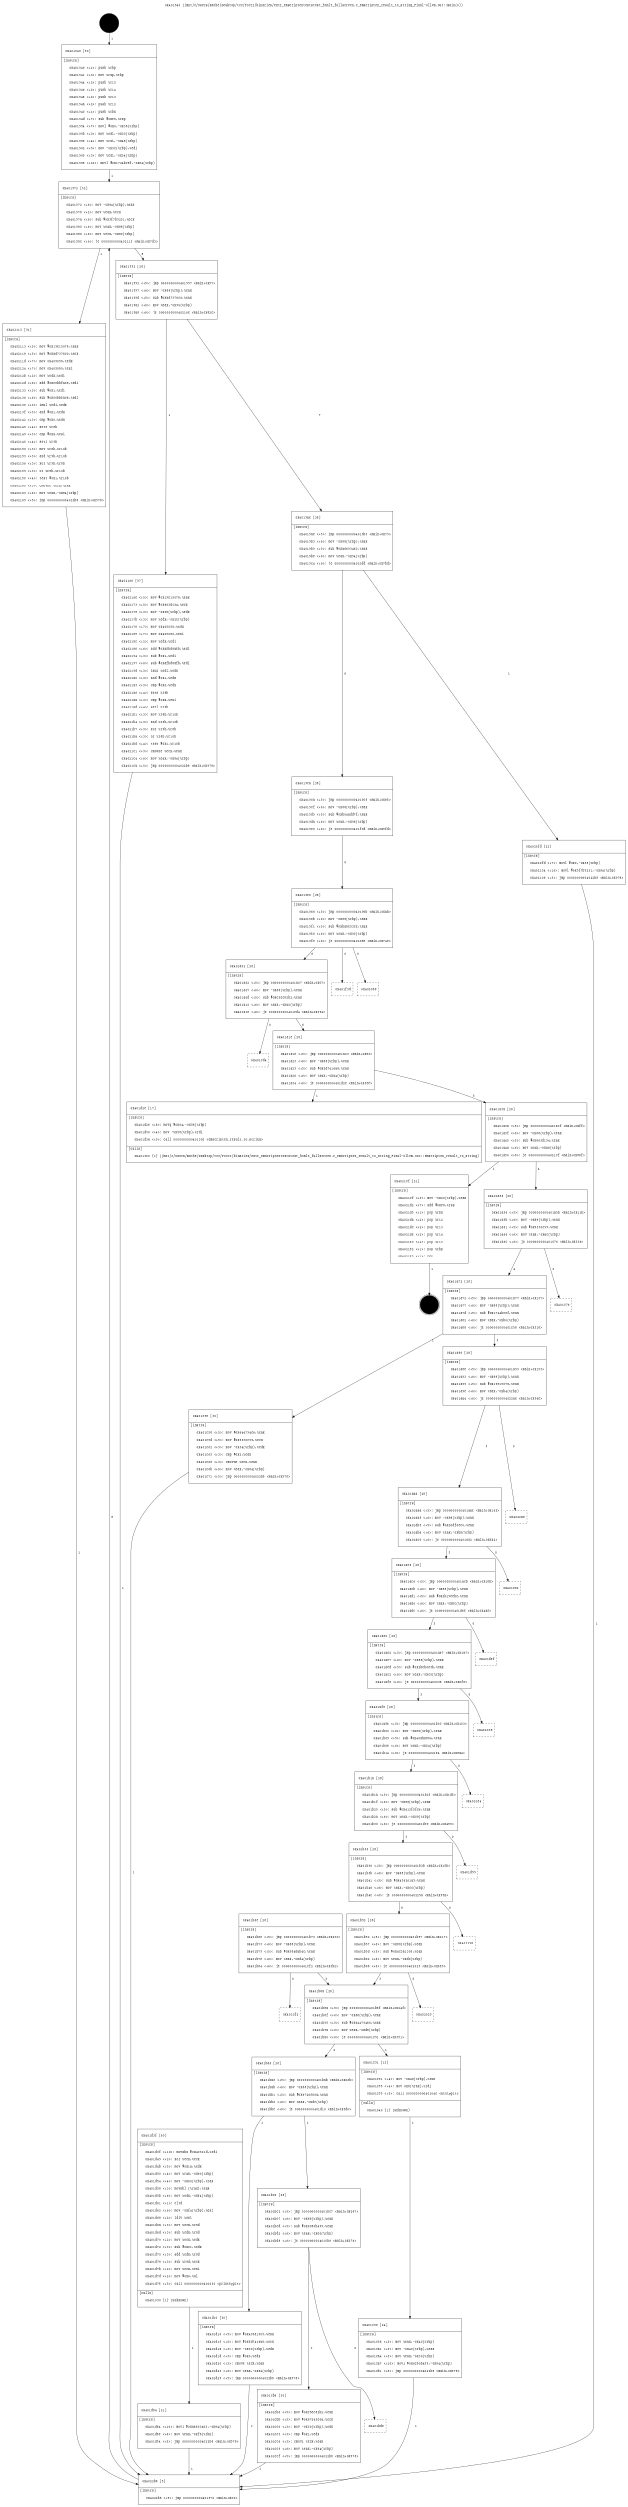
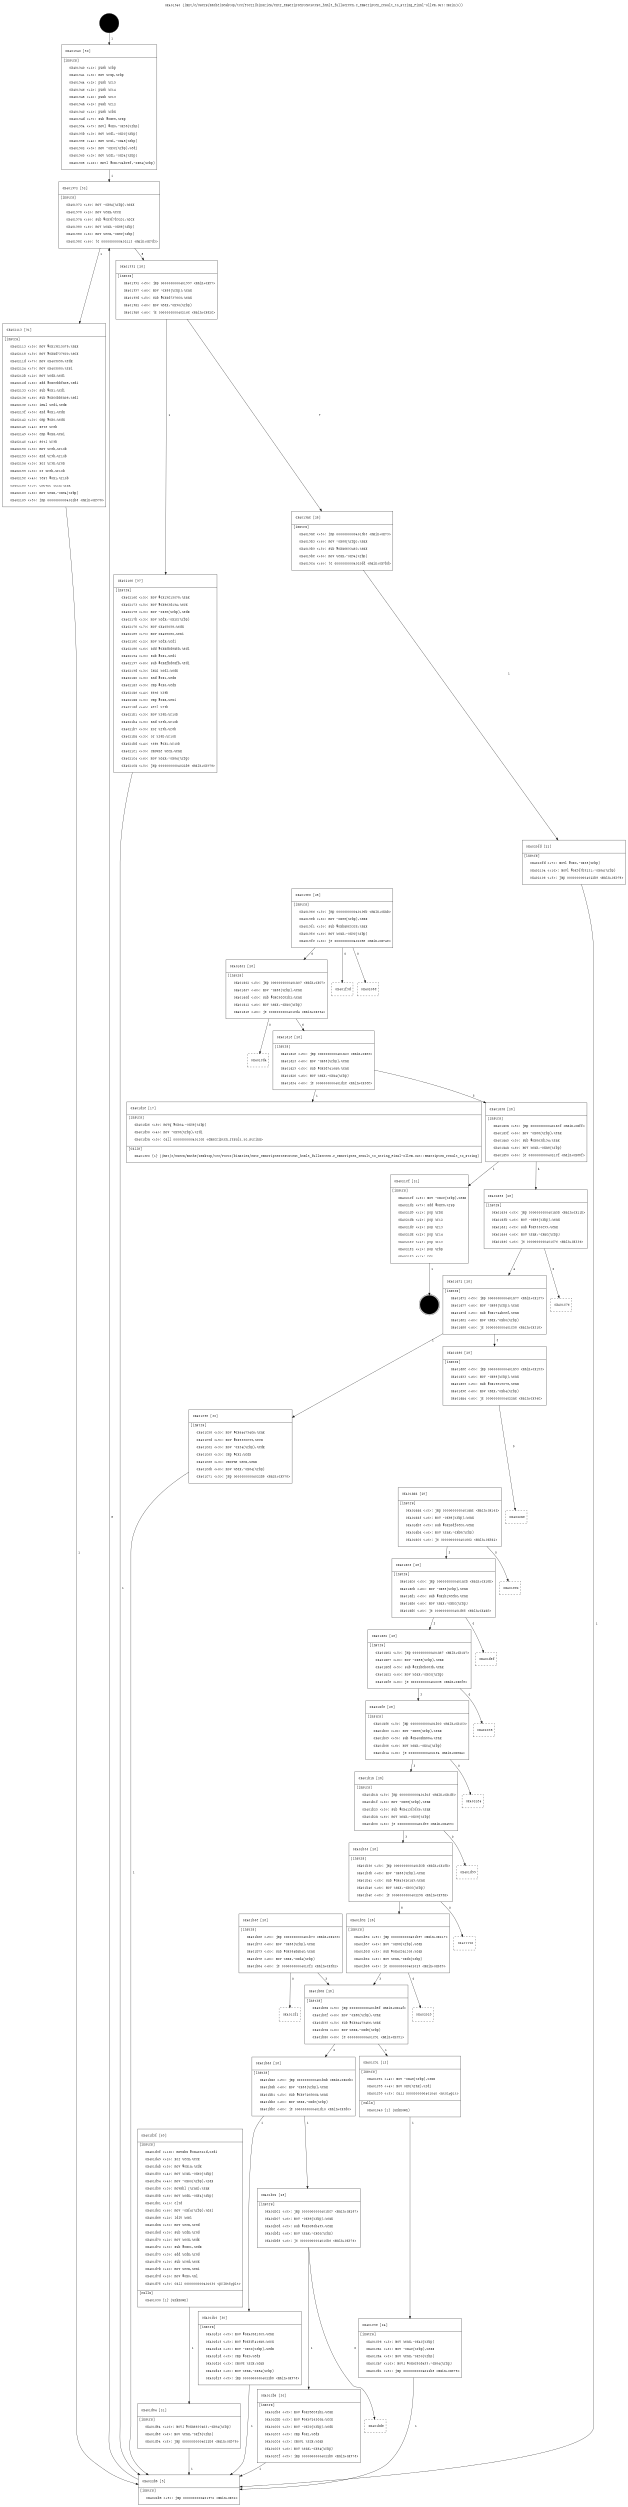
(342, 806) -> none
(472, 1445) -> none
